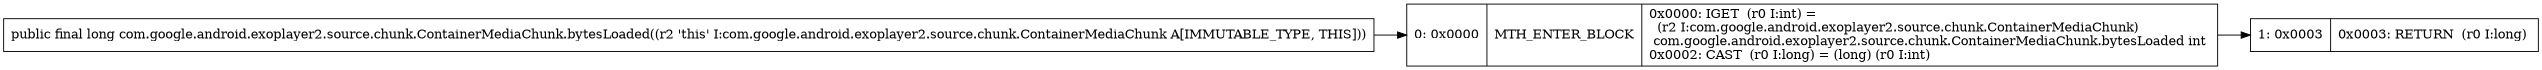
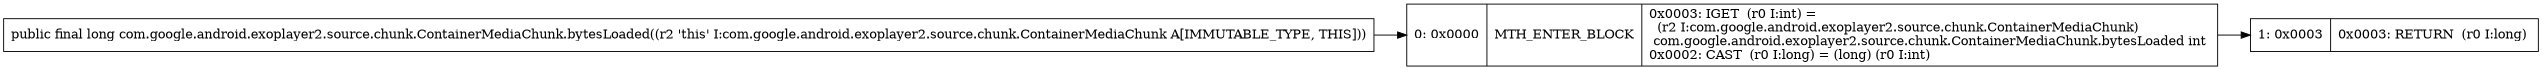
(1735, 14) -> (1735, 14)
